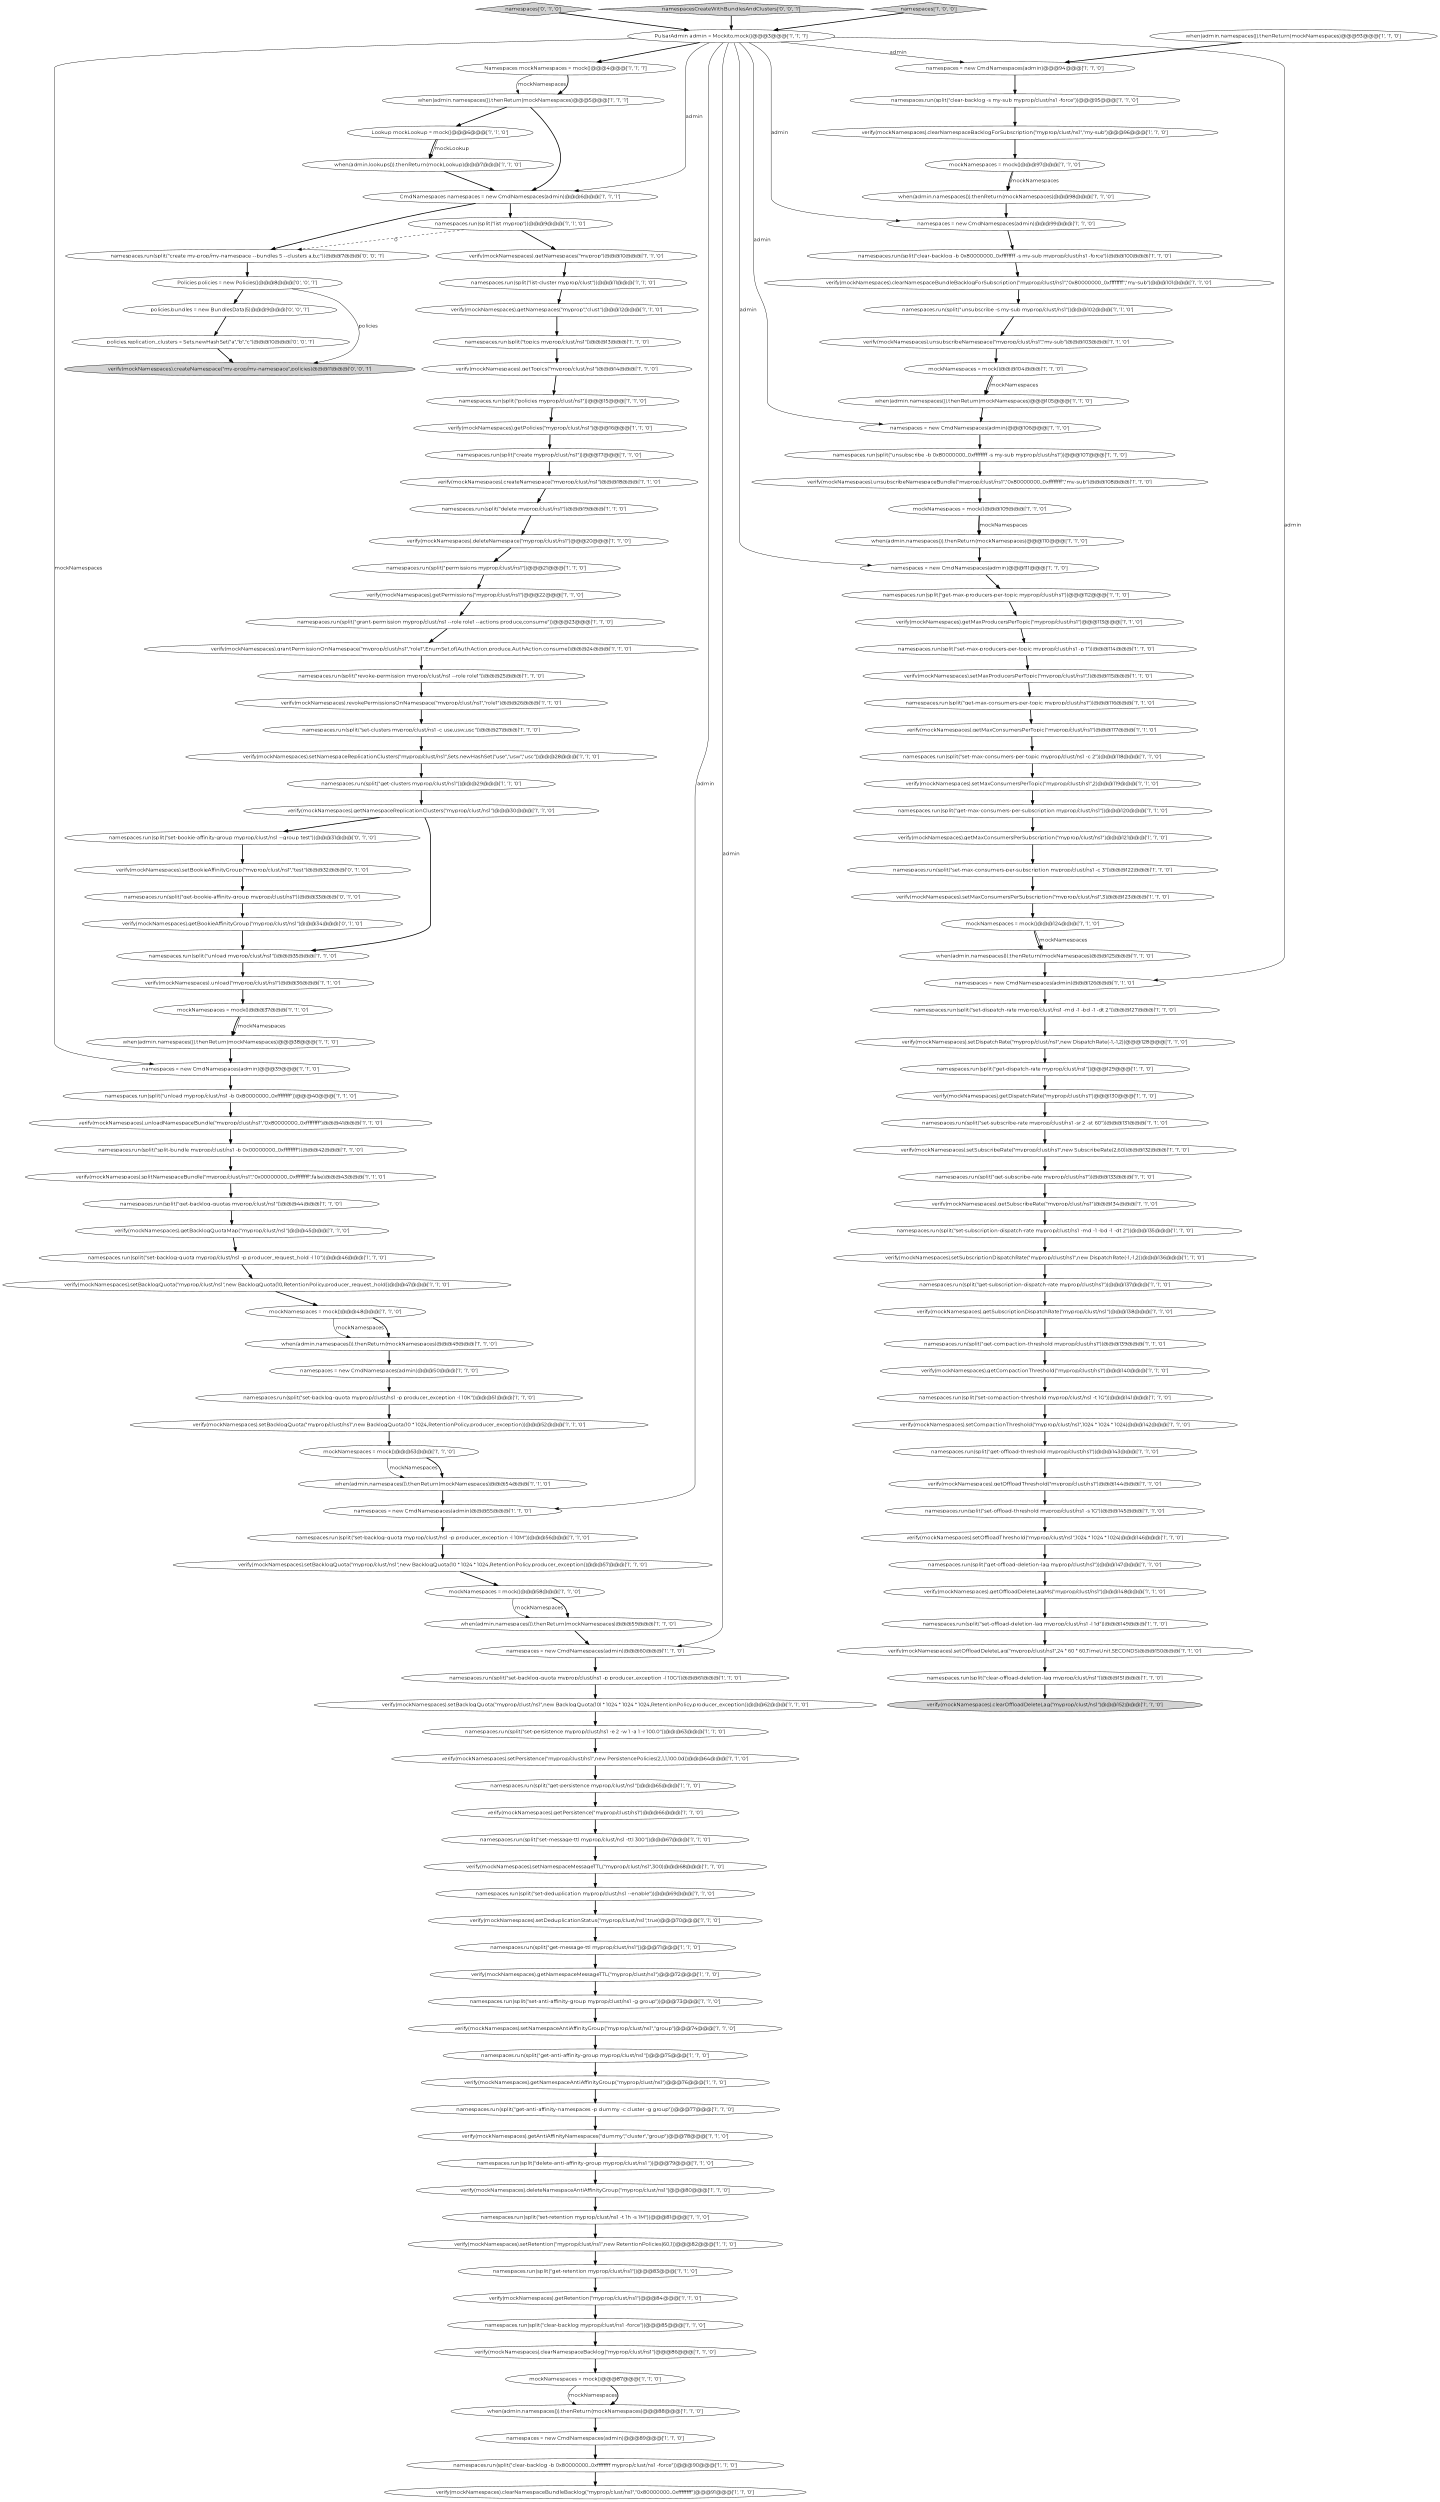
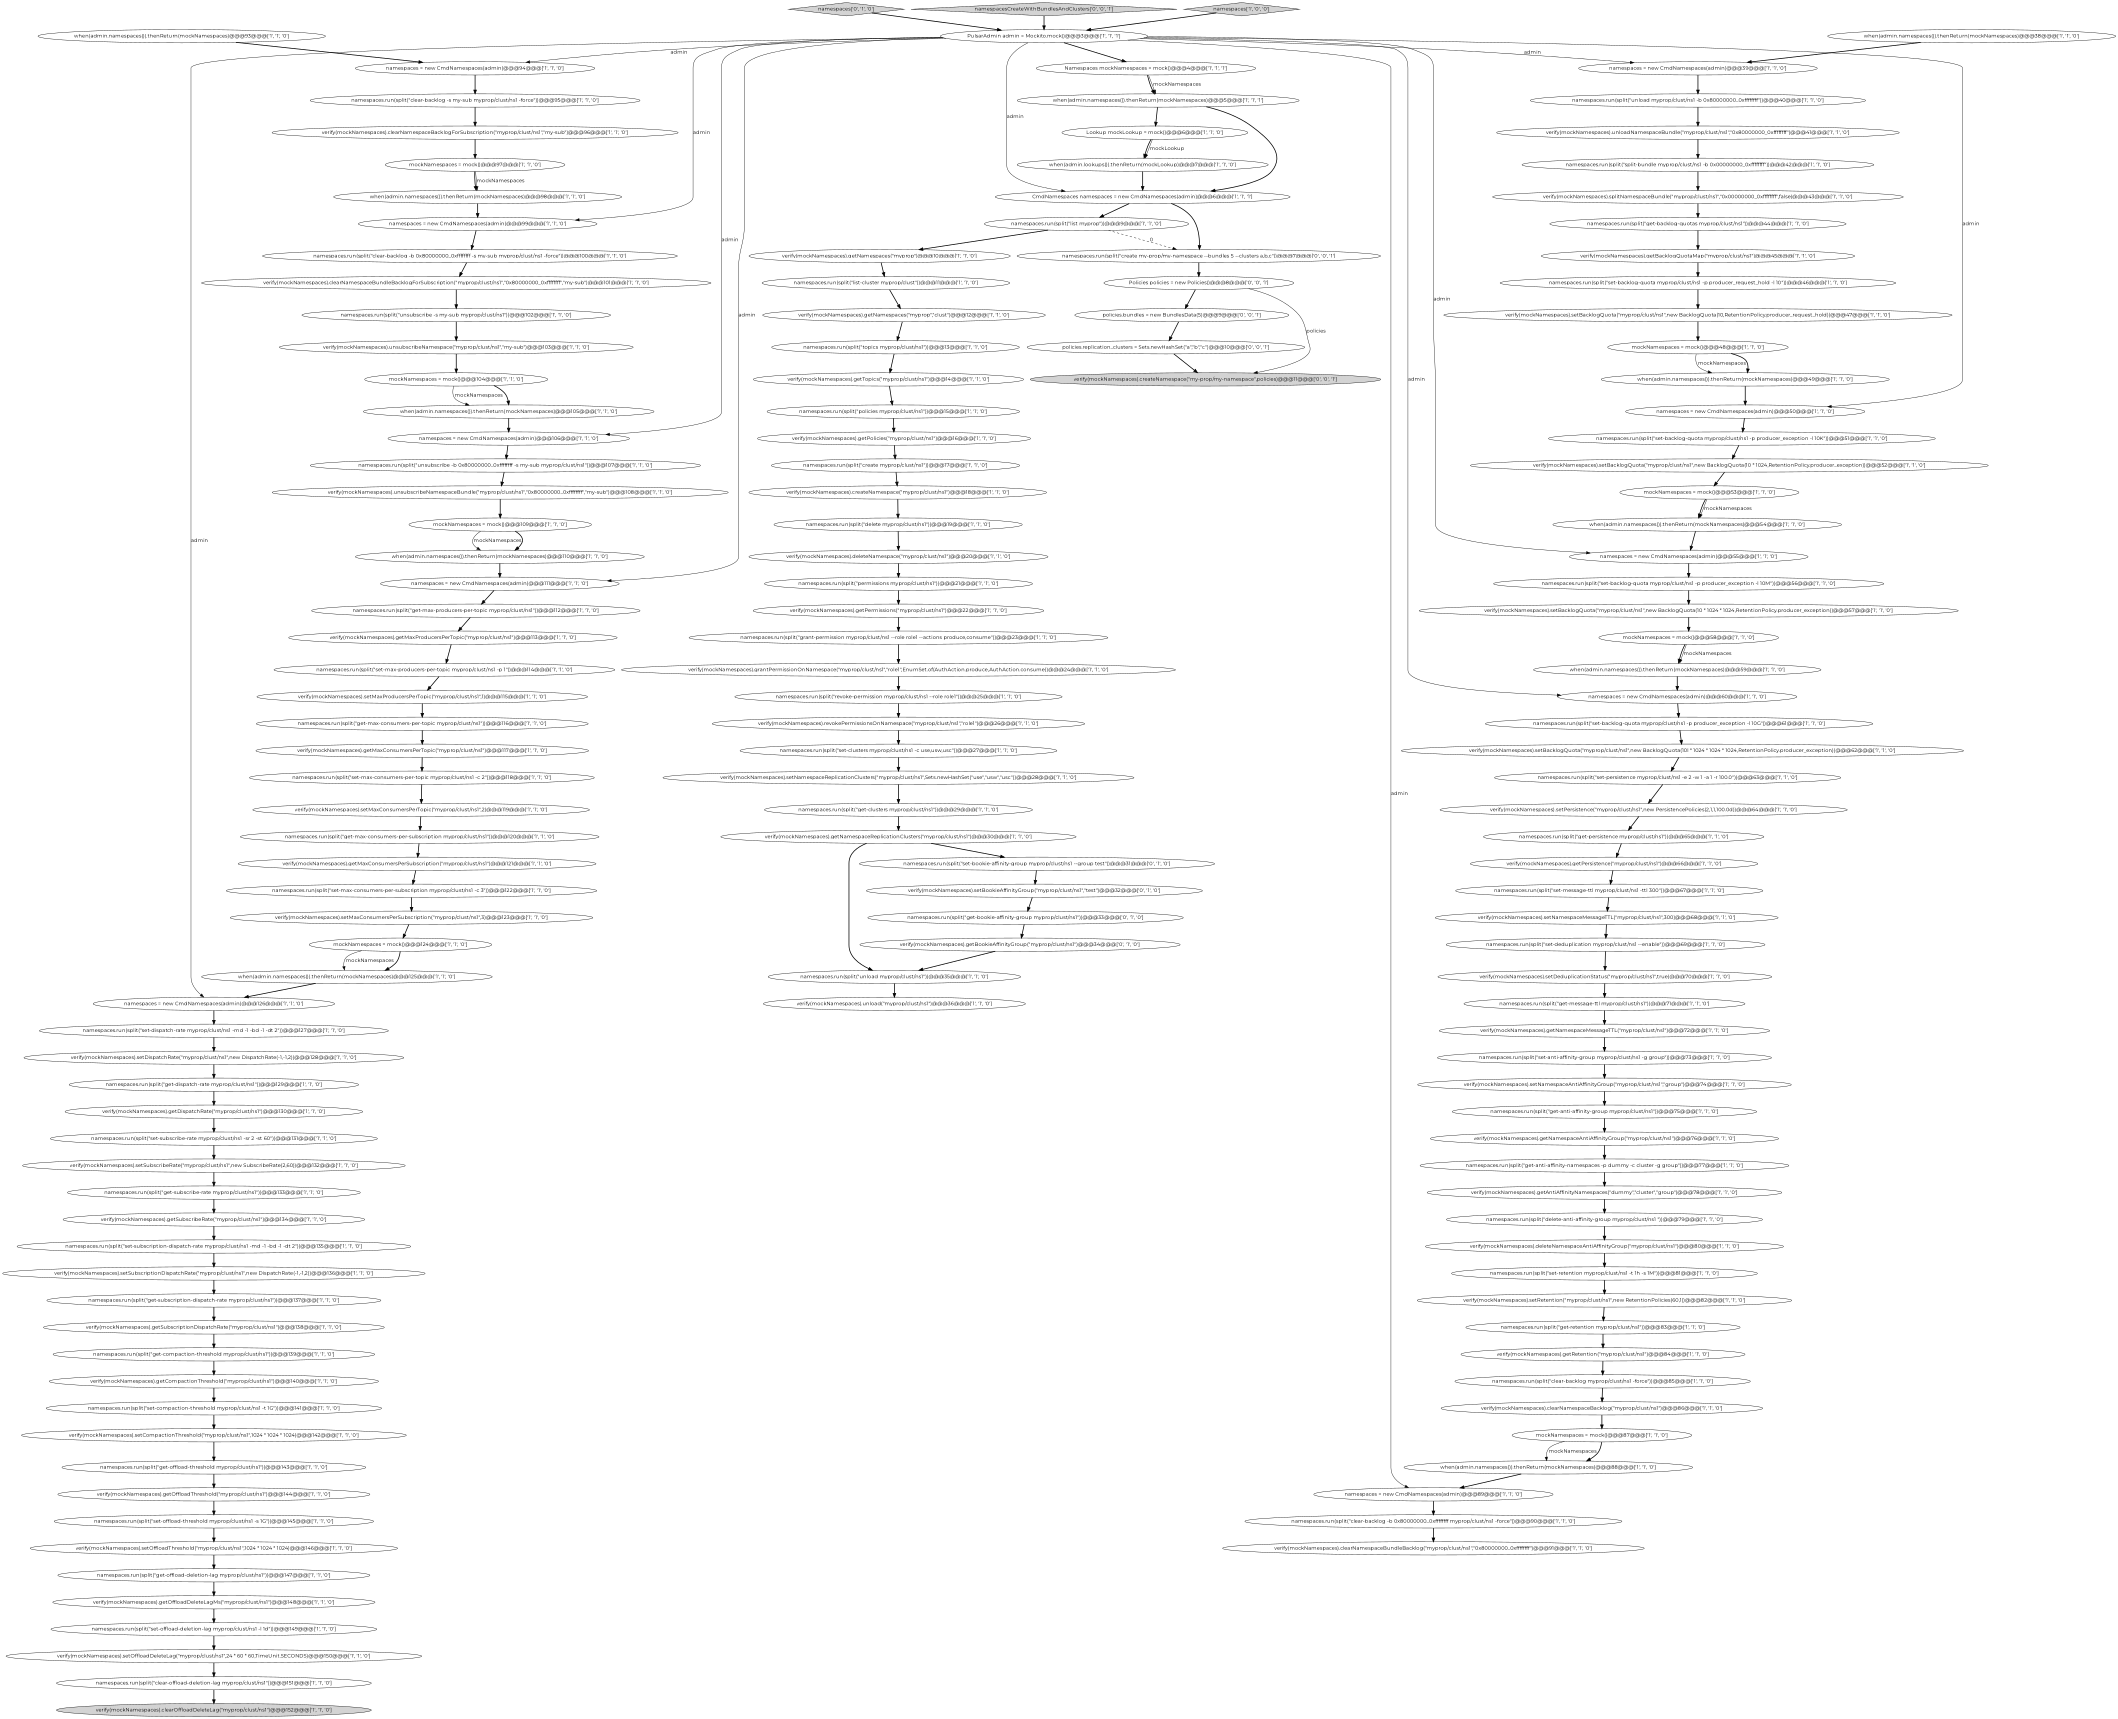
none -> (1779, 51)
(78, 568) -> (1533, 52)
none -> (1391, 647)
(243, 1010) -> none
